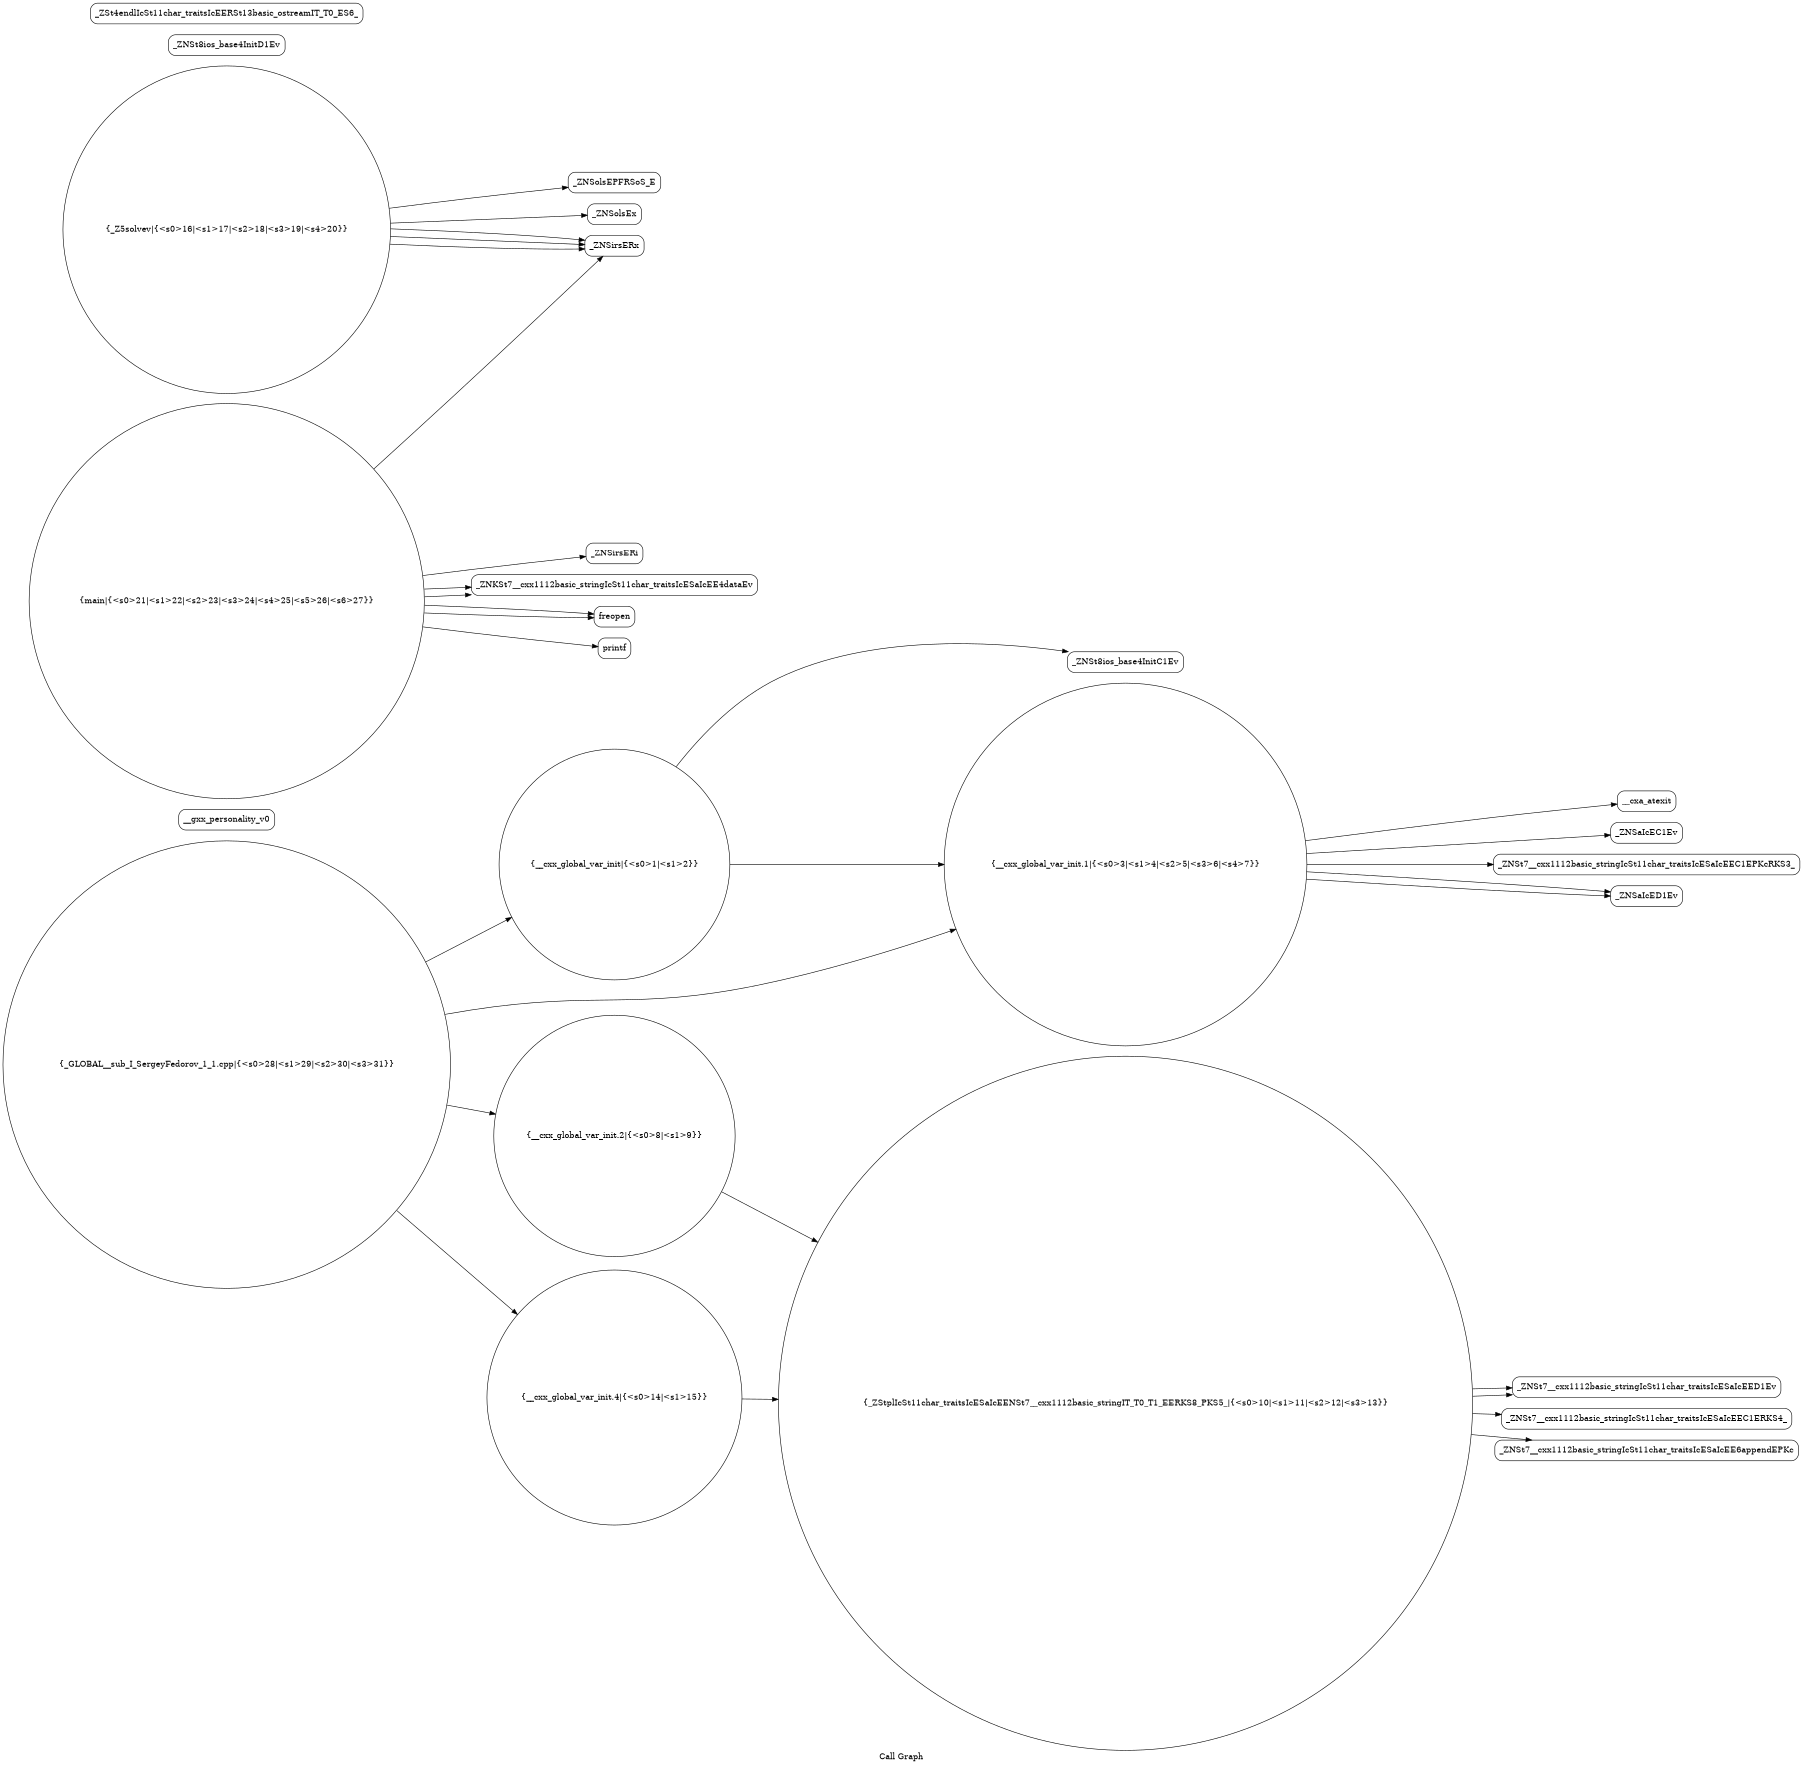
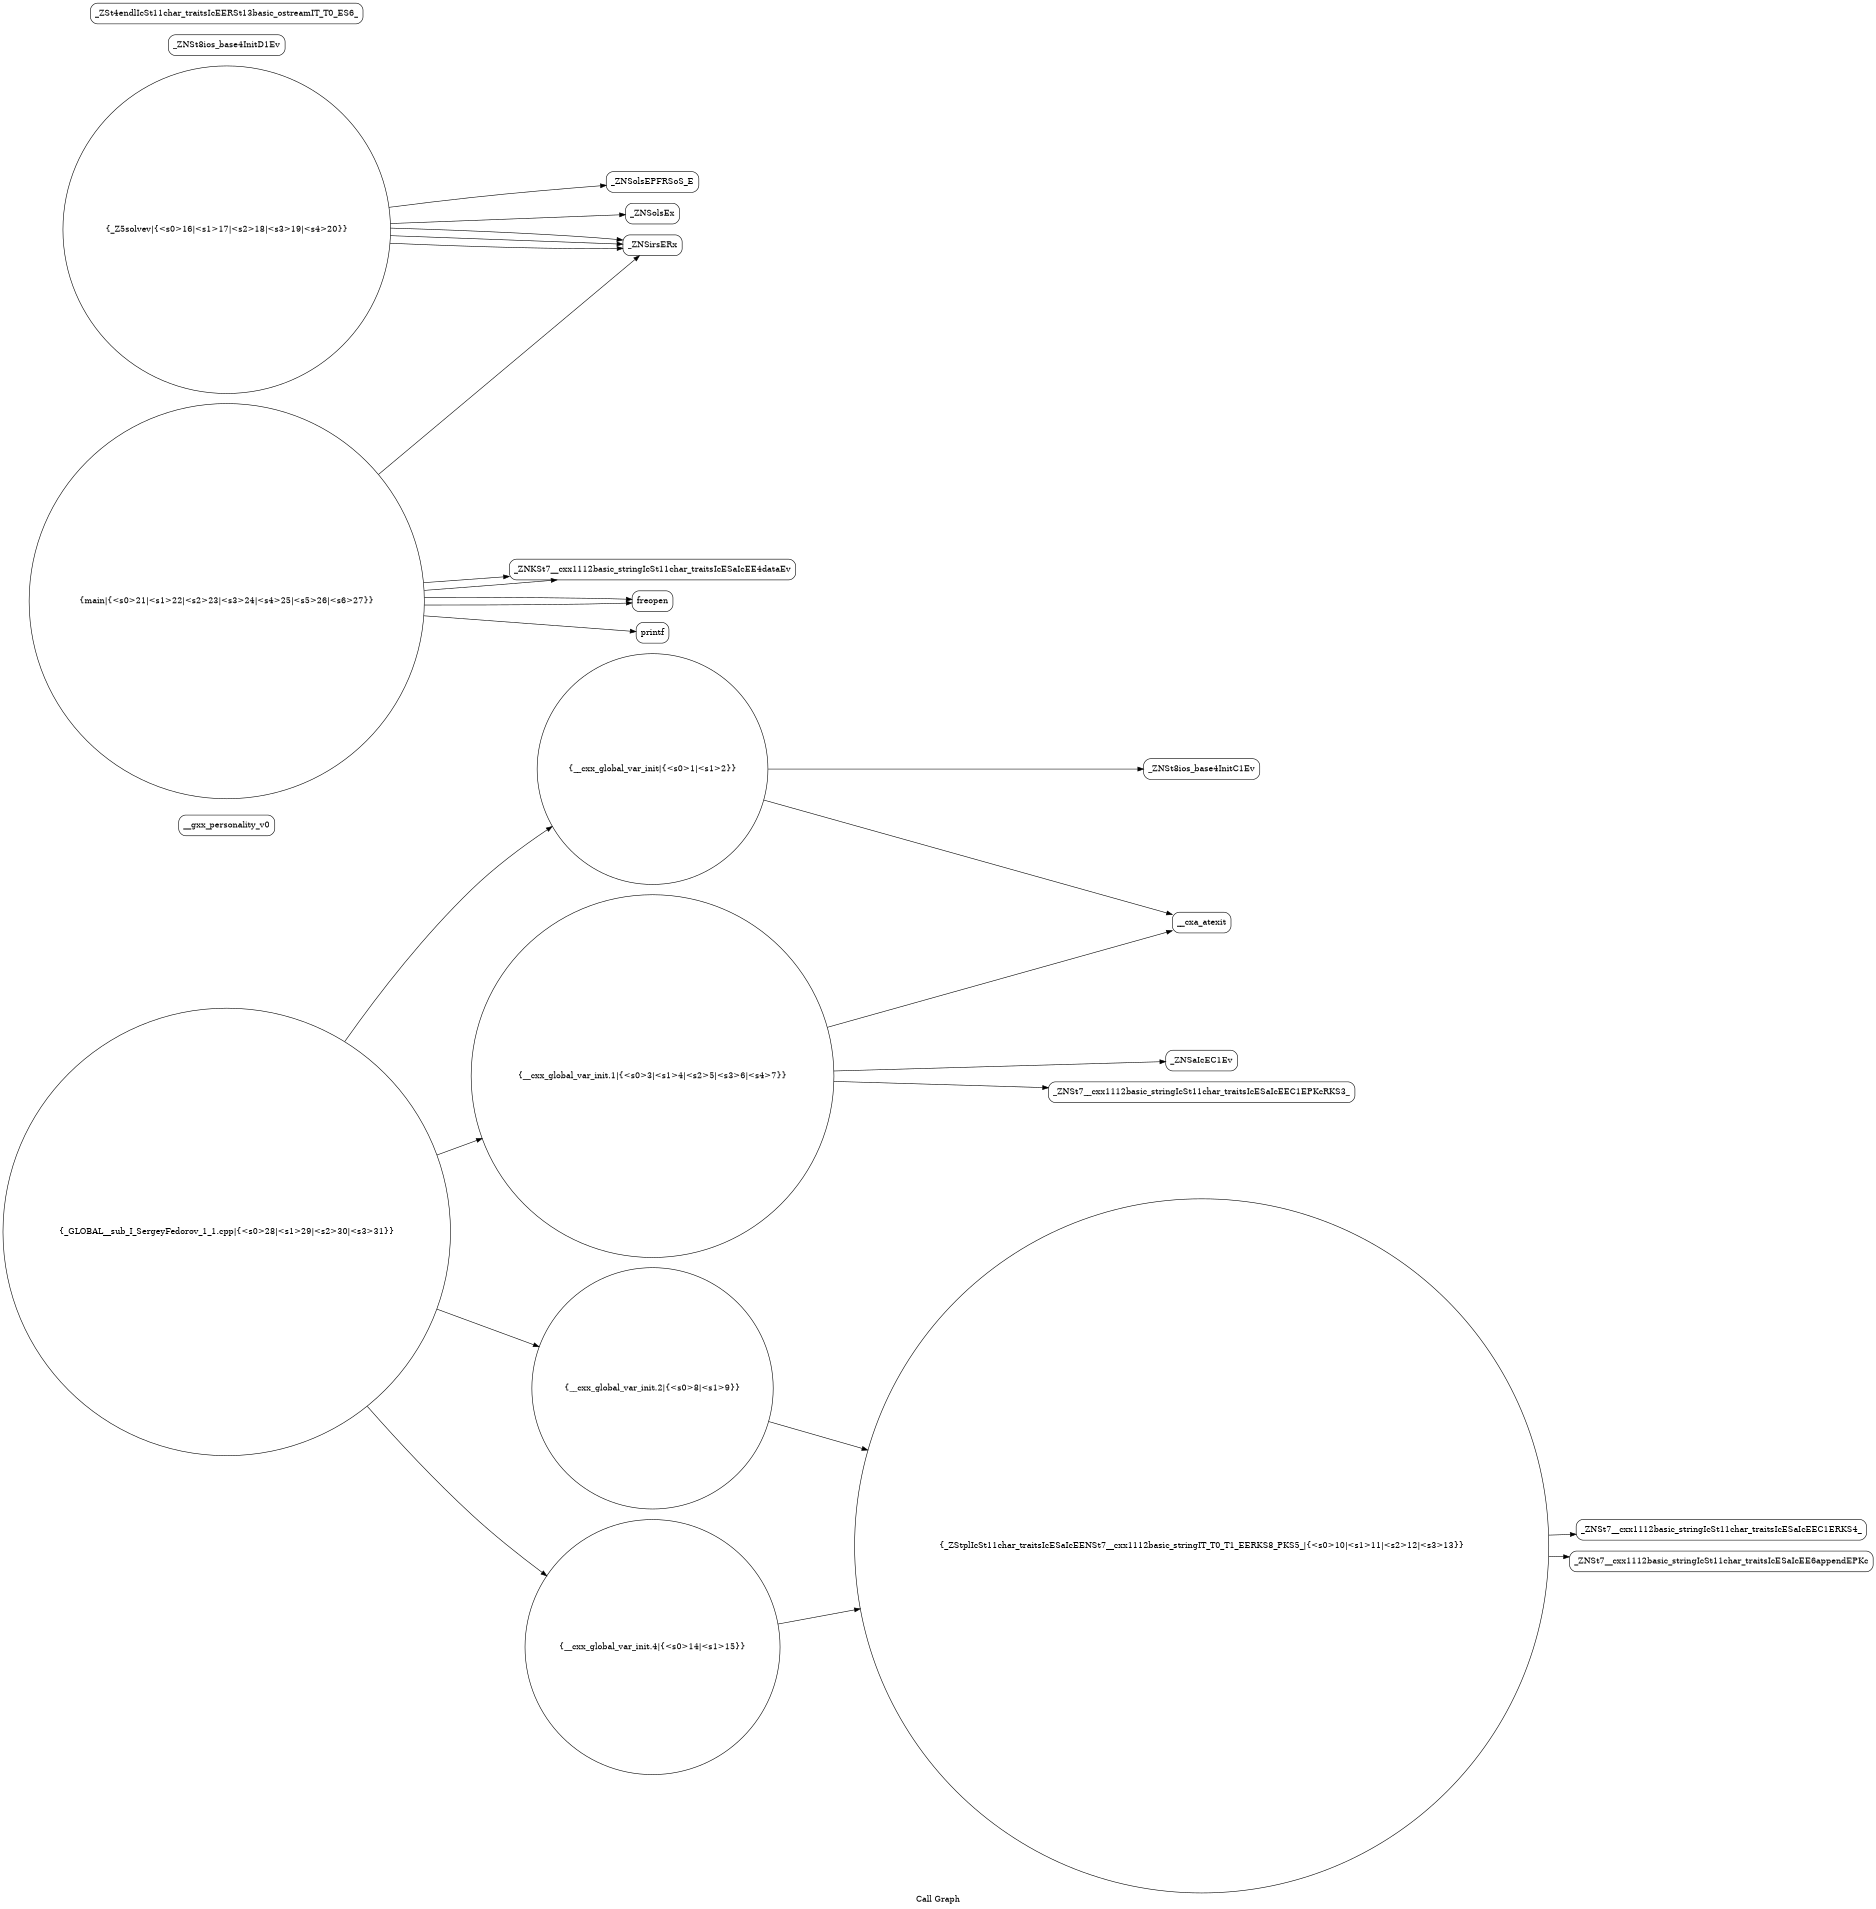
(614, 553) -> none
(834, 865) -> (965, 857)
(1647, 896) -> none
(1647, 1387) -> none
